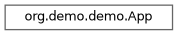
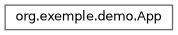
(89, 17) -> (89, 17)
